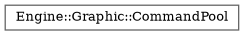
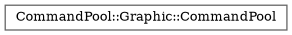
(122, 18) -> (146, 18)
